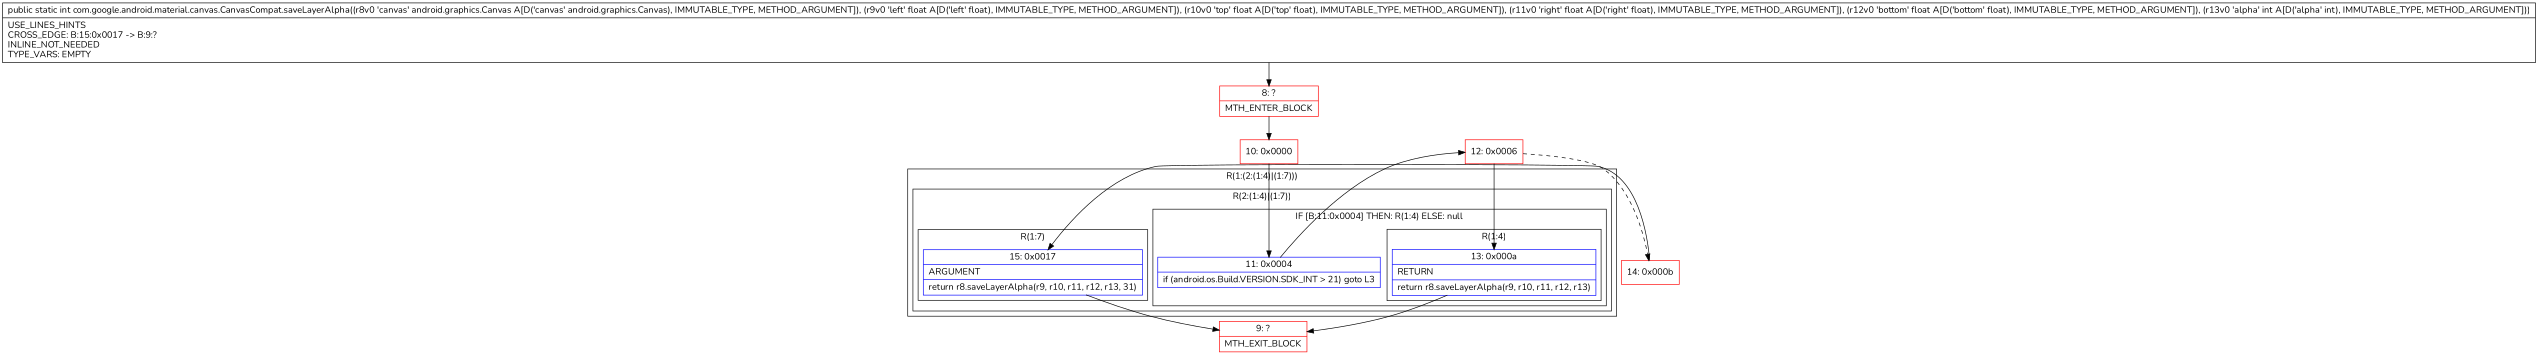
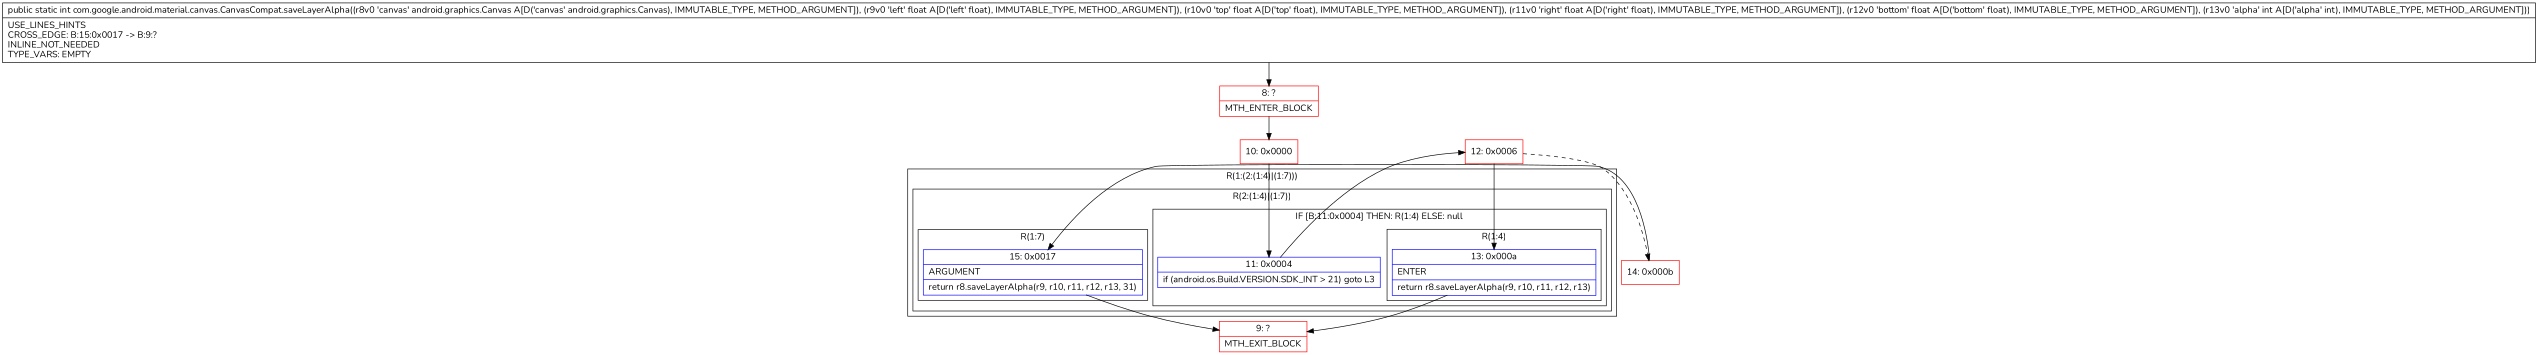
(1416, 272) -> (1412, 272)
